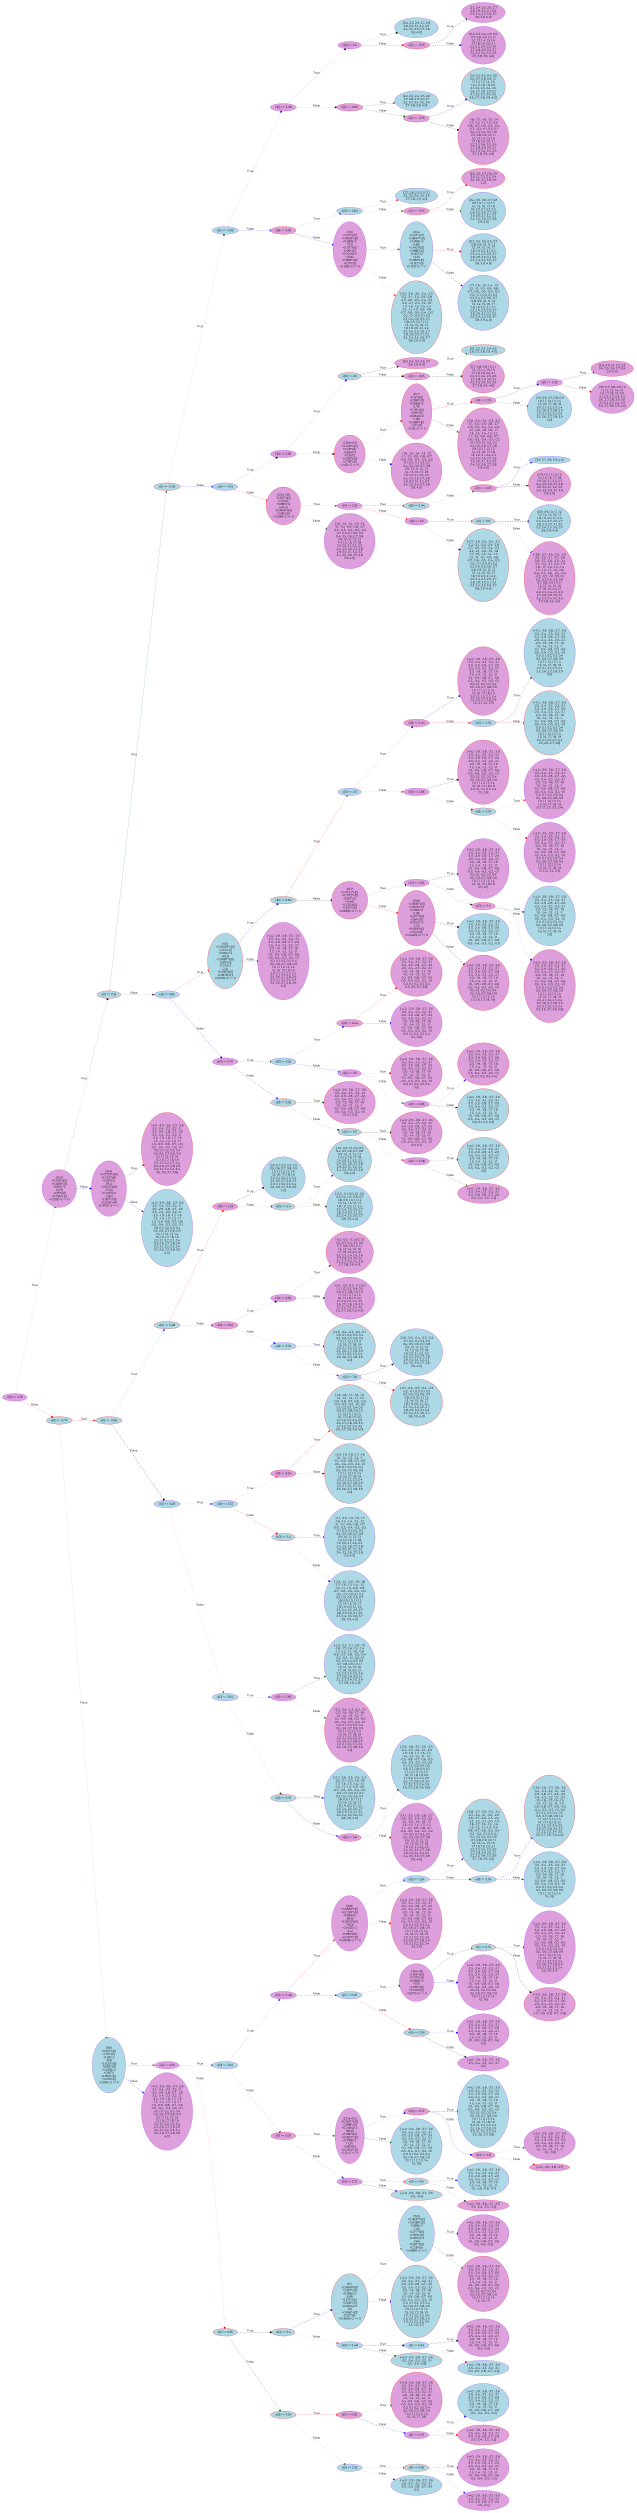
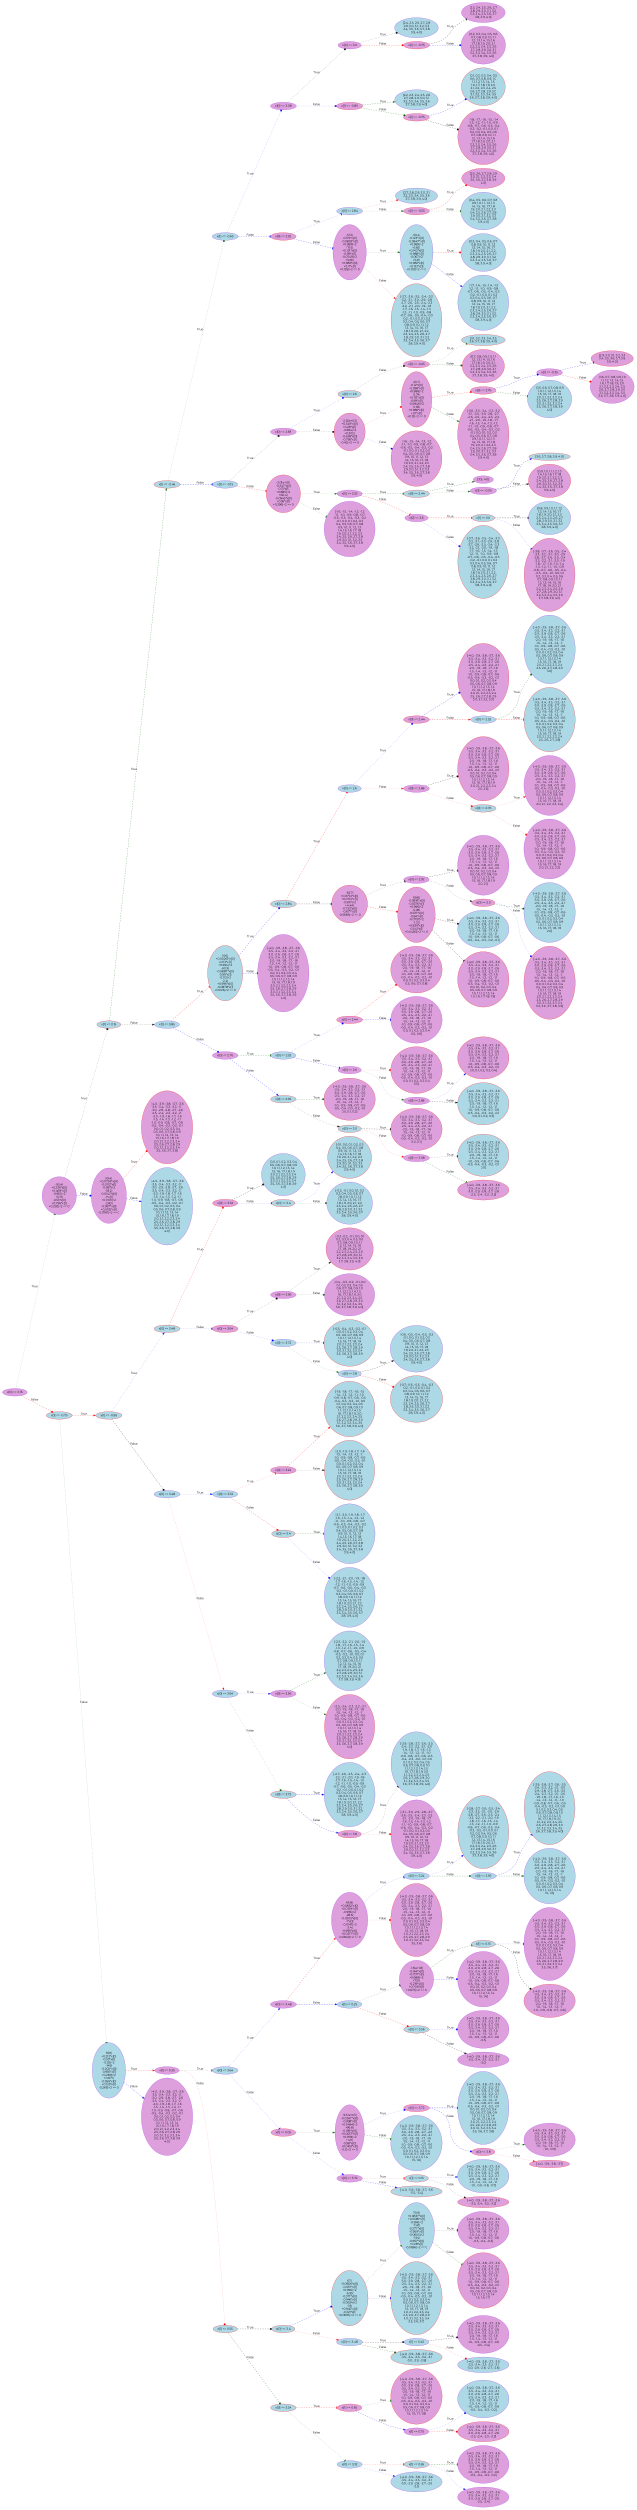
(416, 363) -> none
(550, 460) -> (550, 457)
none -> (483, 480)
(483, 488) -> (483, 491)
